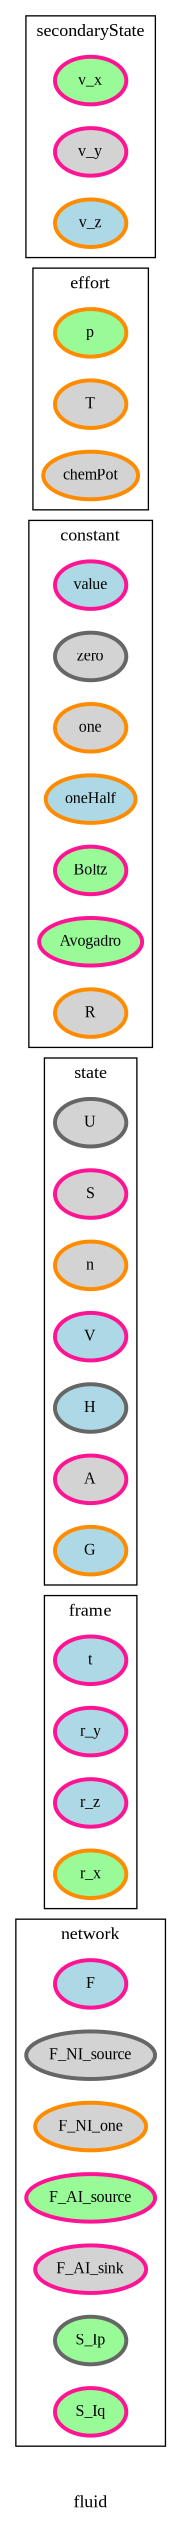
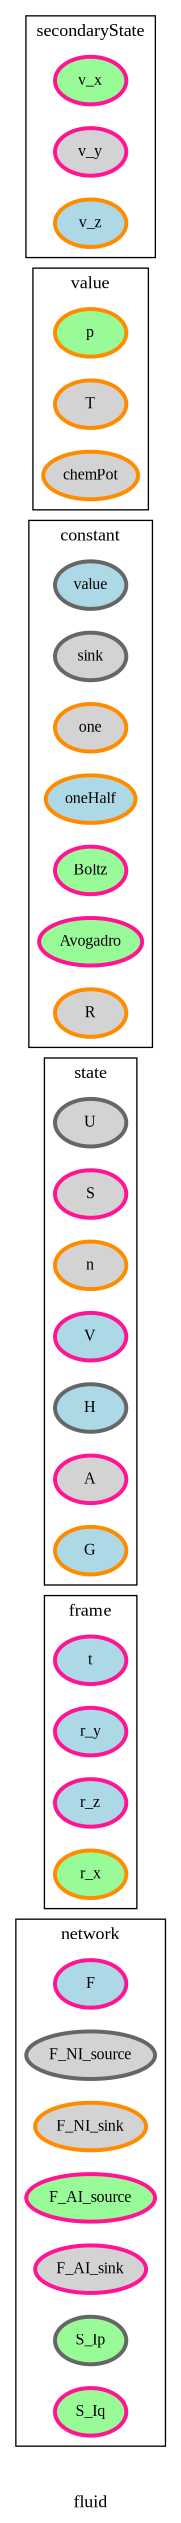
(91, 283) -> (91, 283)
(91, 585) -> (91, 585)
(91, 656) -> (91, 656)
(91, 2127) -> (91, 2127)
